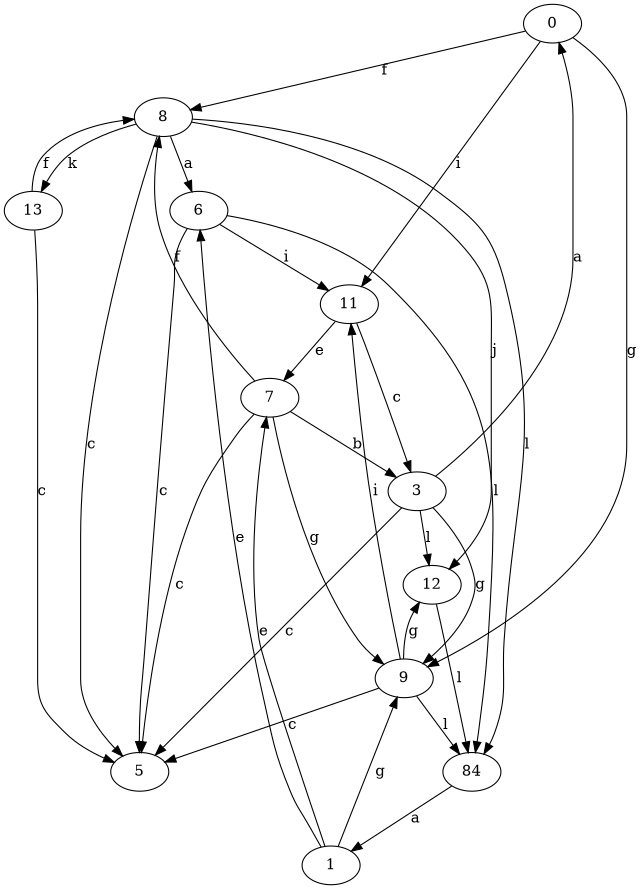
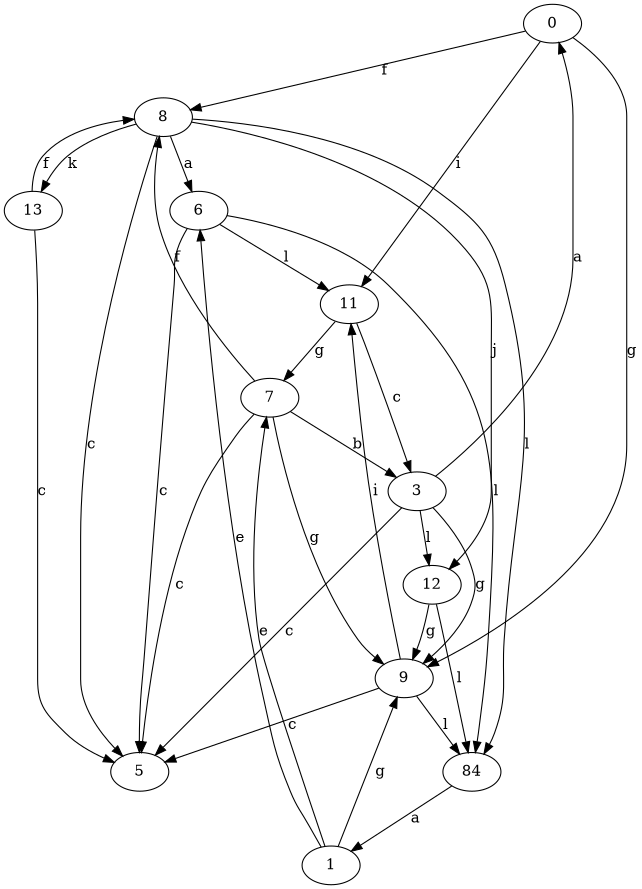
(286, 257) -> (286, 257)
(320, 351) -> (320, 351)
(406, 634) -> (424, 627)
